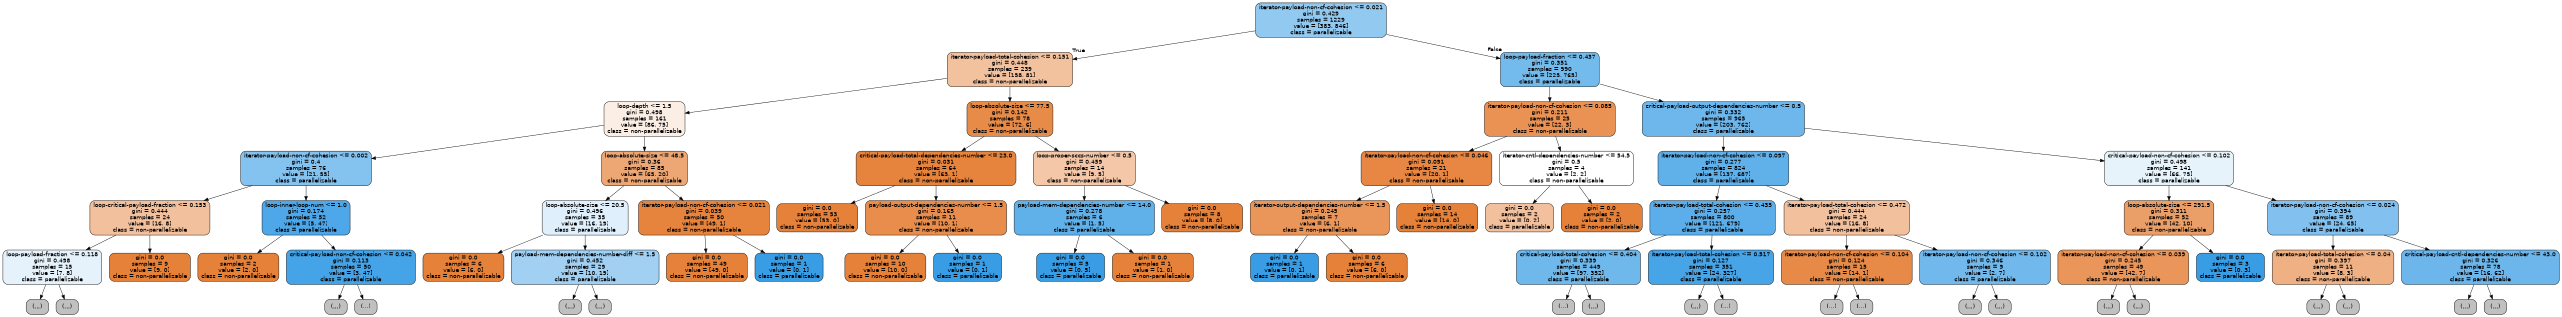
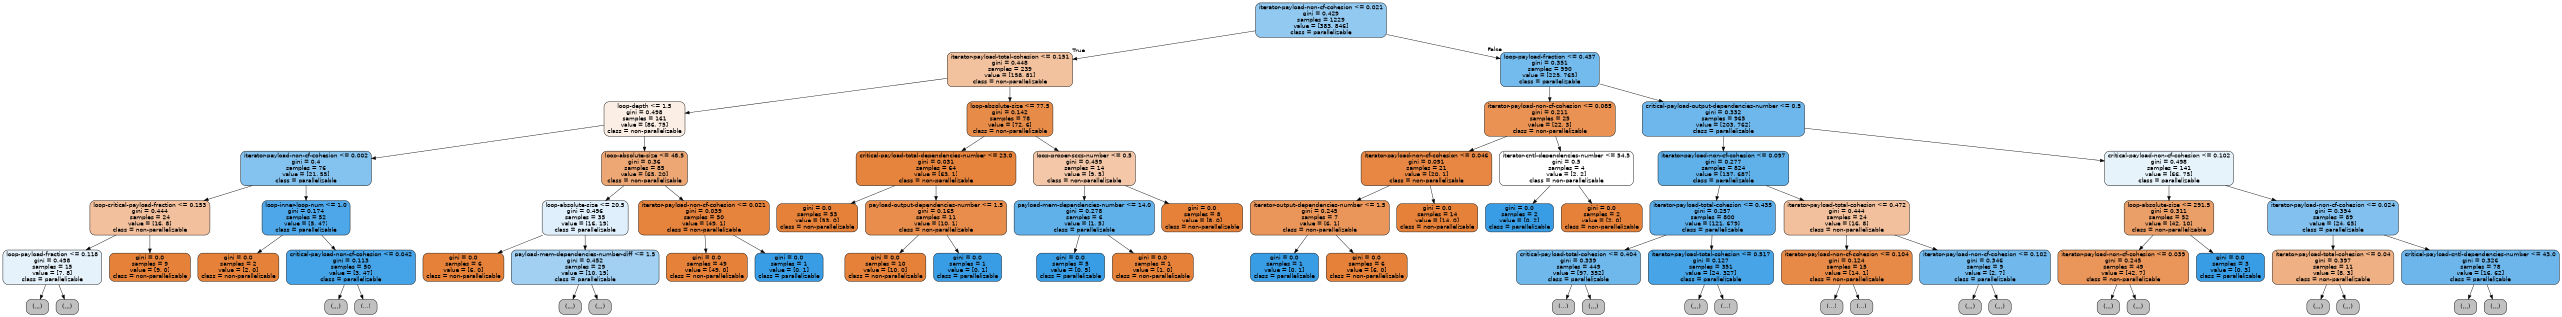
(1520, 218) -> (1520, 218)
